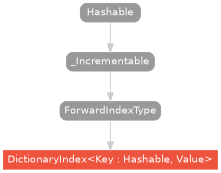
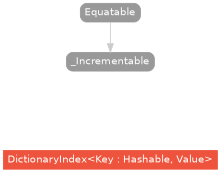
(110, 13) -> (110, 13)
(110, 111) -> none
